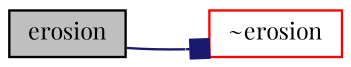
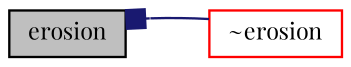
(156, 49) -> (180, 18)
